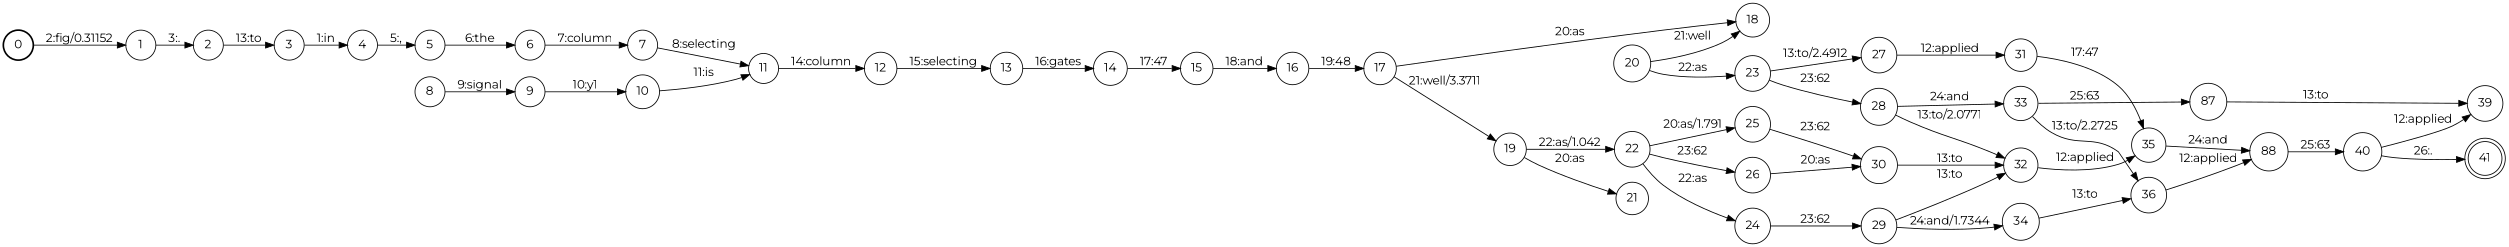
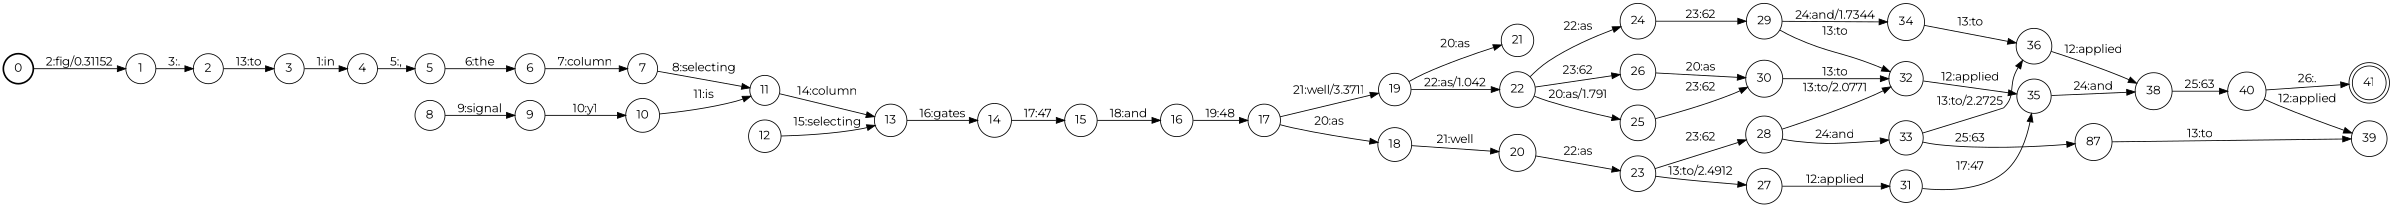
(1693, 53) -> (1451, 148)
(817, 68) -> (823, 104)
(2269, 152) -> (2154, 91)
